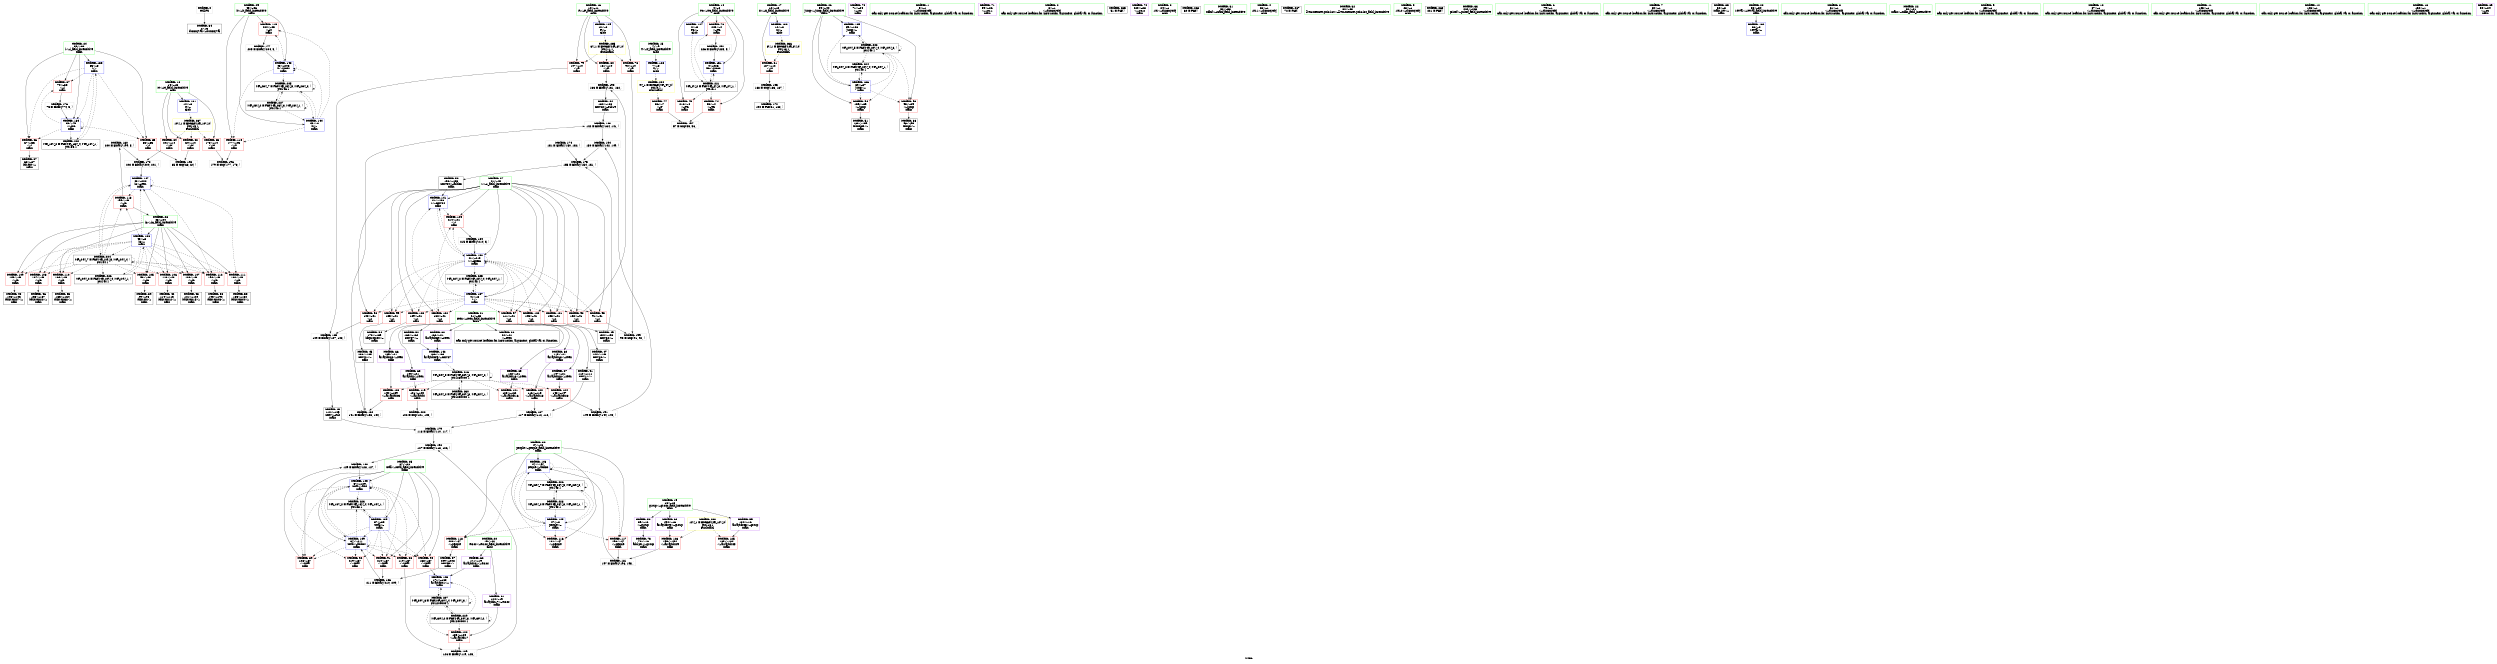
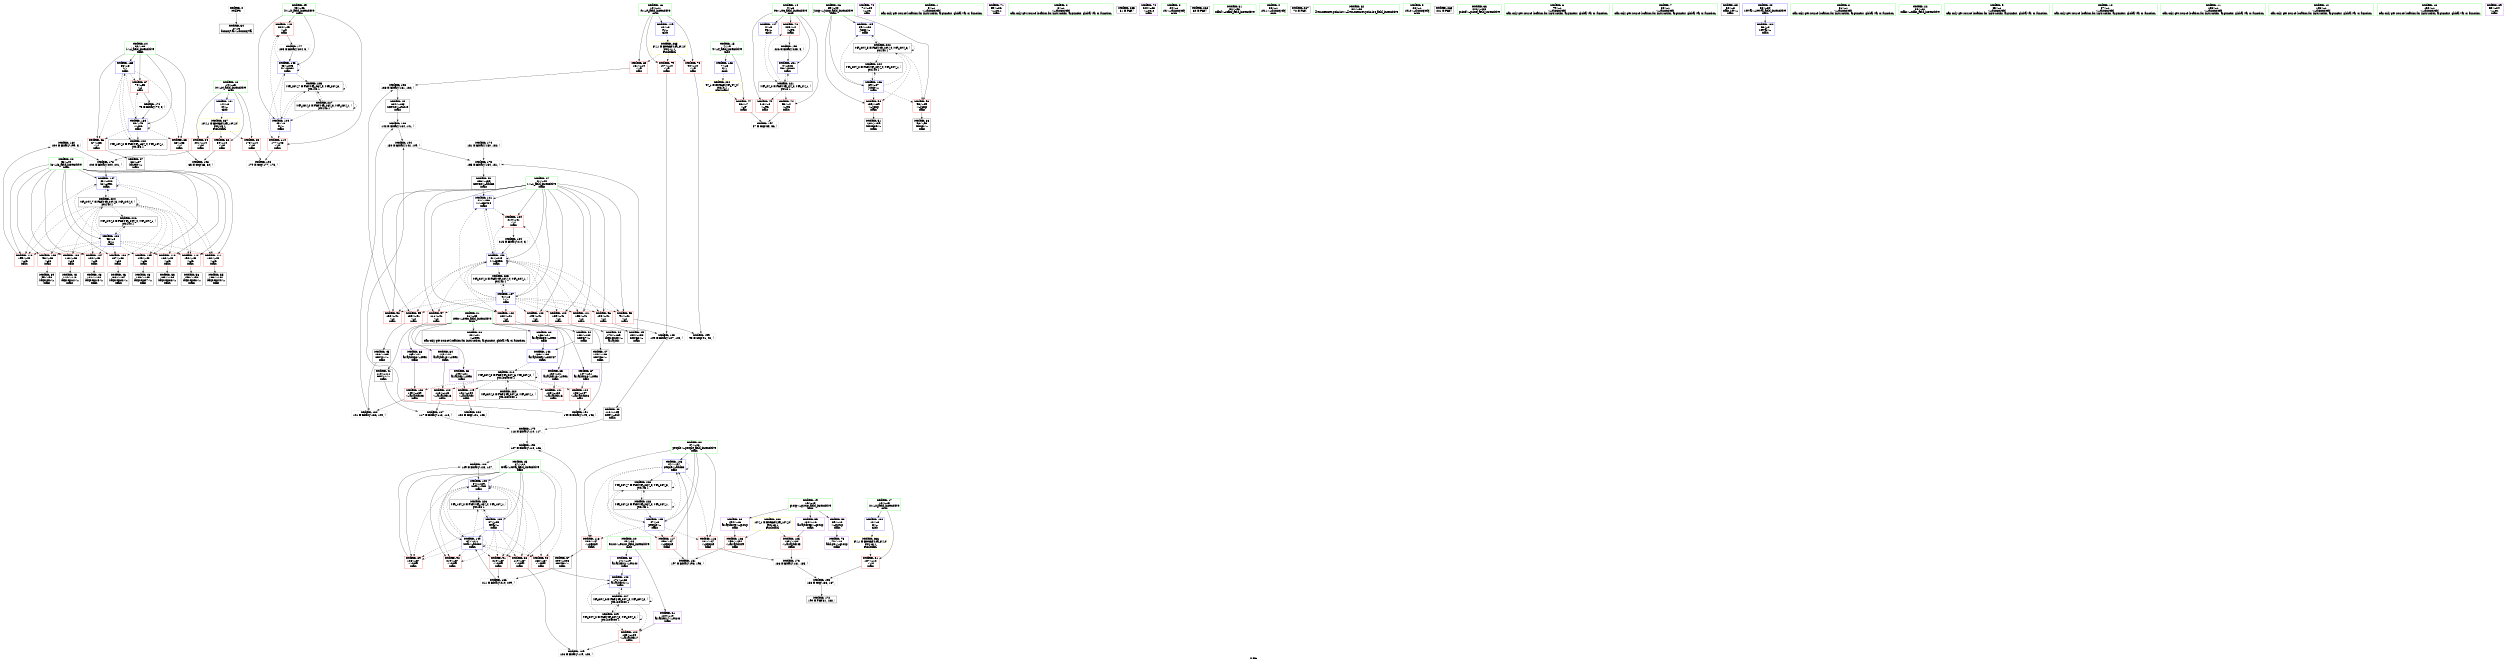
(1756, 10) -> (1765, 10)
none -> (741, 75)
(140, 211) -> (10, 198)
(517, 276) -> (534, 277)
(374, 341) -> (614, 341)
none -> (437, 491)
(440, 510) -> (562, 509)
none -> (791, 562)
